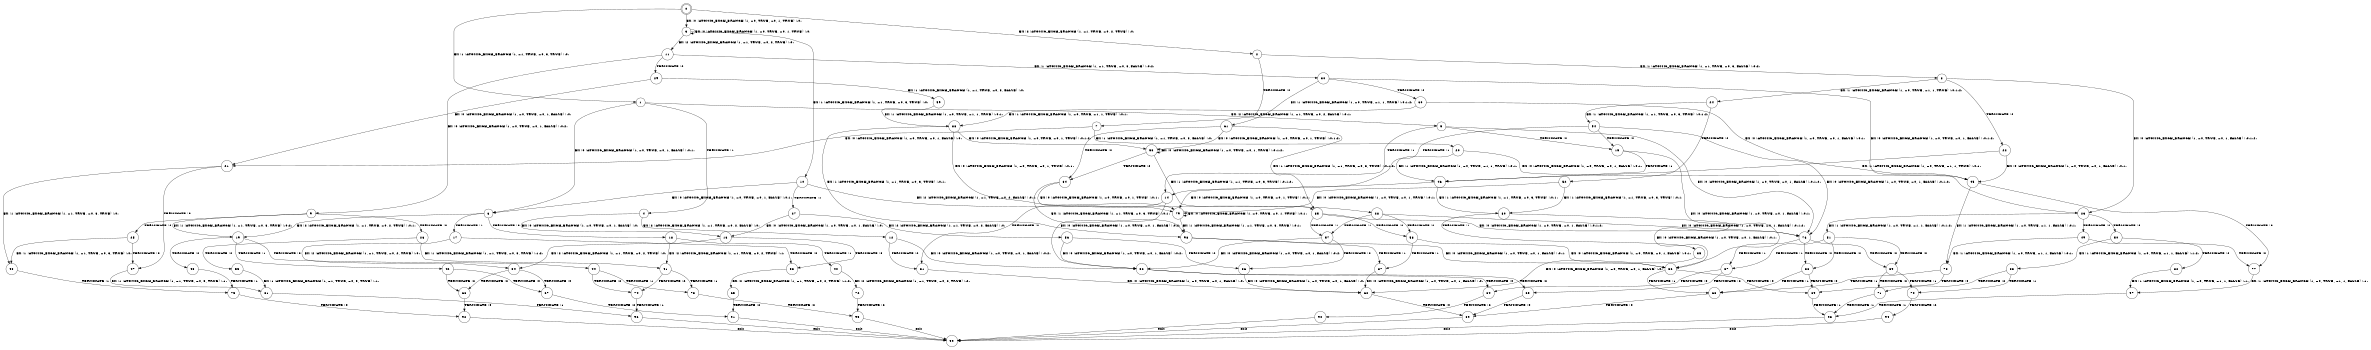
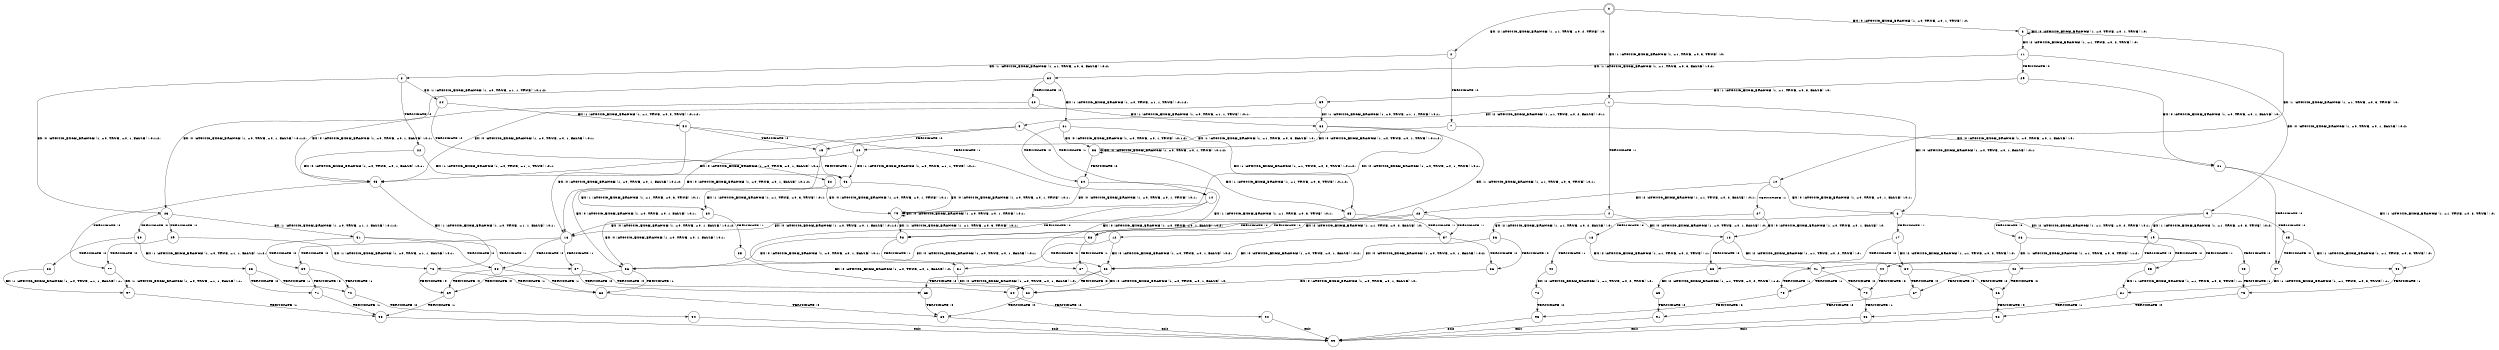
none -> (841, 109)
(1805, 237) -> (566, 237)
